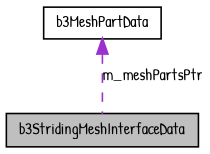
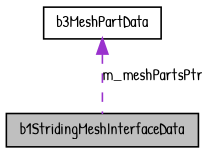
(102, 130) -> (102, 130)
